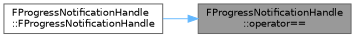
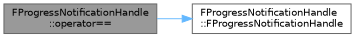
(175, 19) -> (169, 19)
